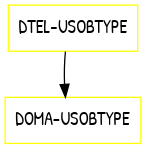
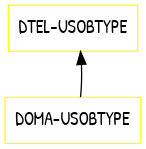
(64, 68) -> (82, 81)
